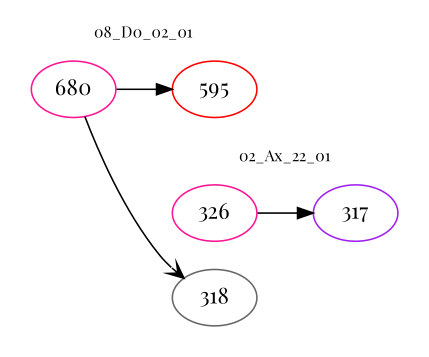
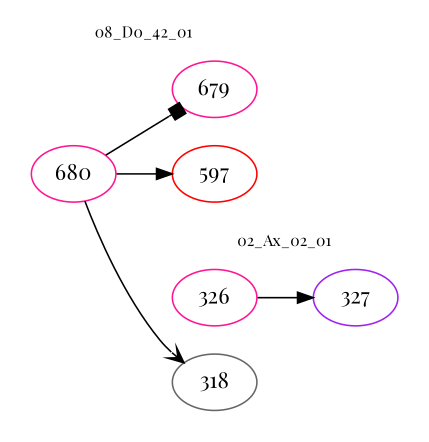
(144, 34) -> (144, 34)
none -> (215, 89)
(215, 89) -> (215, 174)
(285, 157) -> (285, 242)
(356, 213) -> (356, 298)
